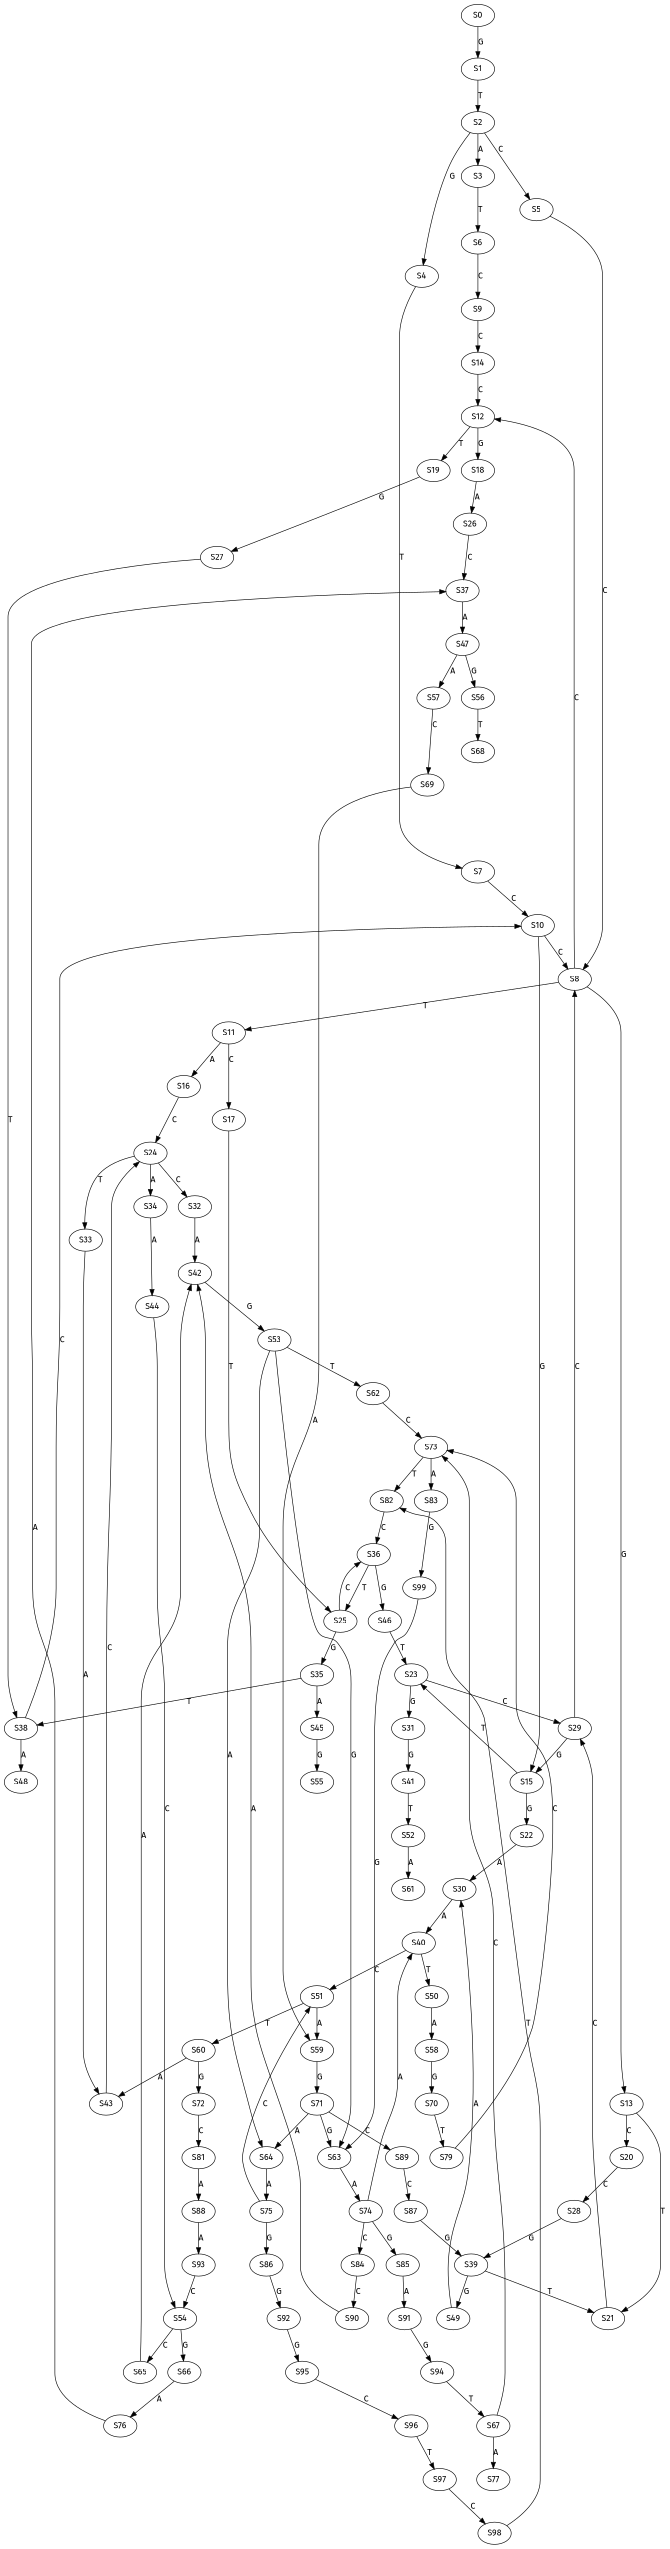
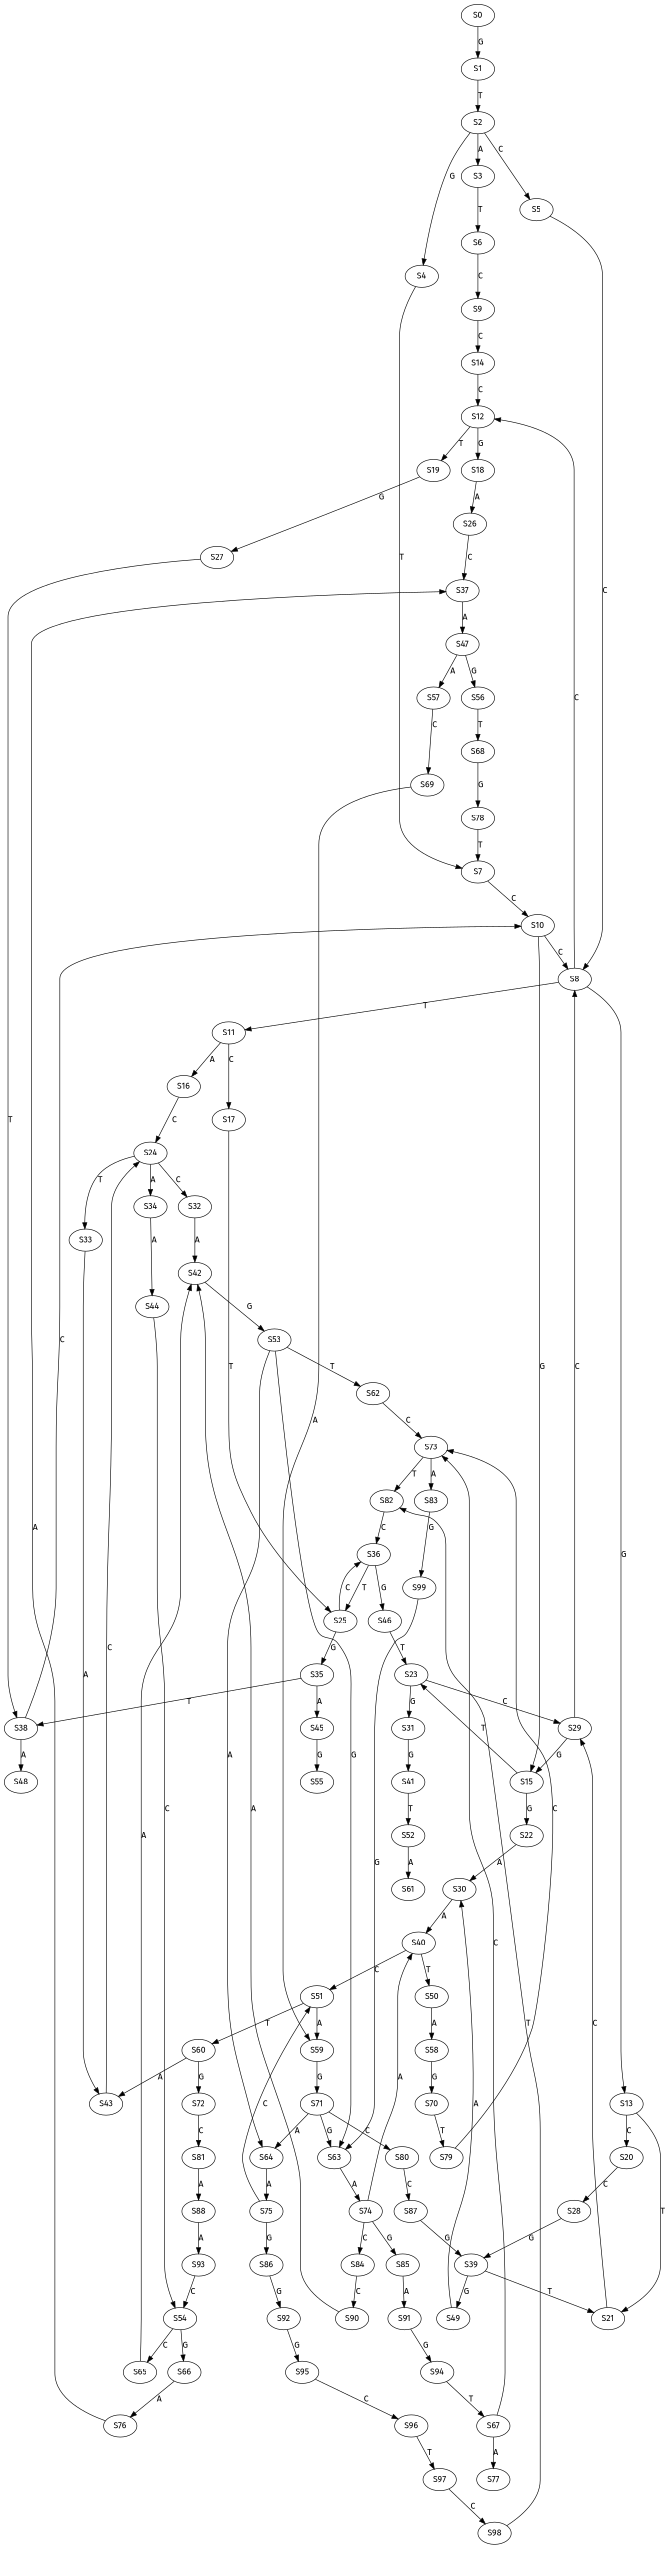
none -> (478, 818)
(402, 2158) -> (402, 2158)
